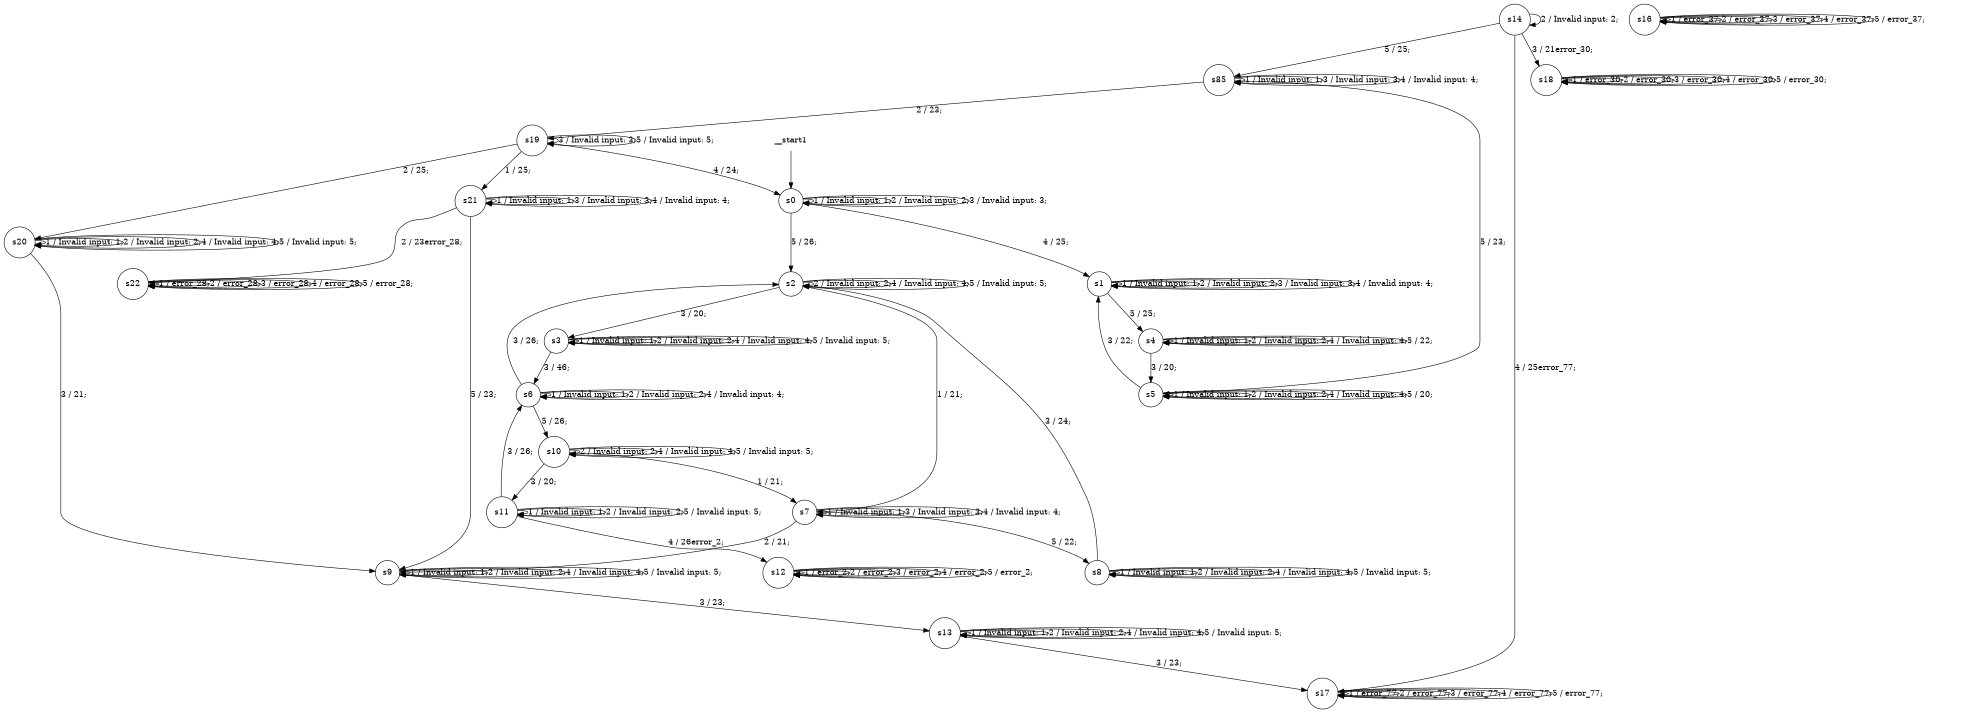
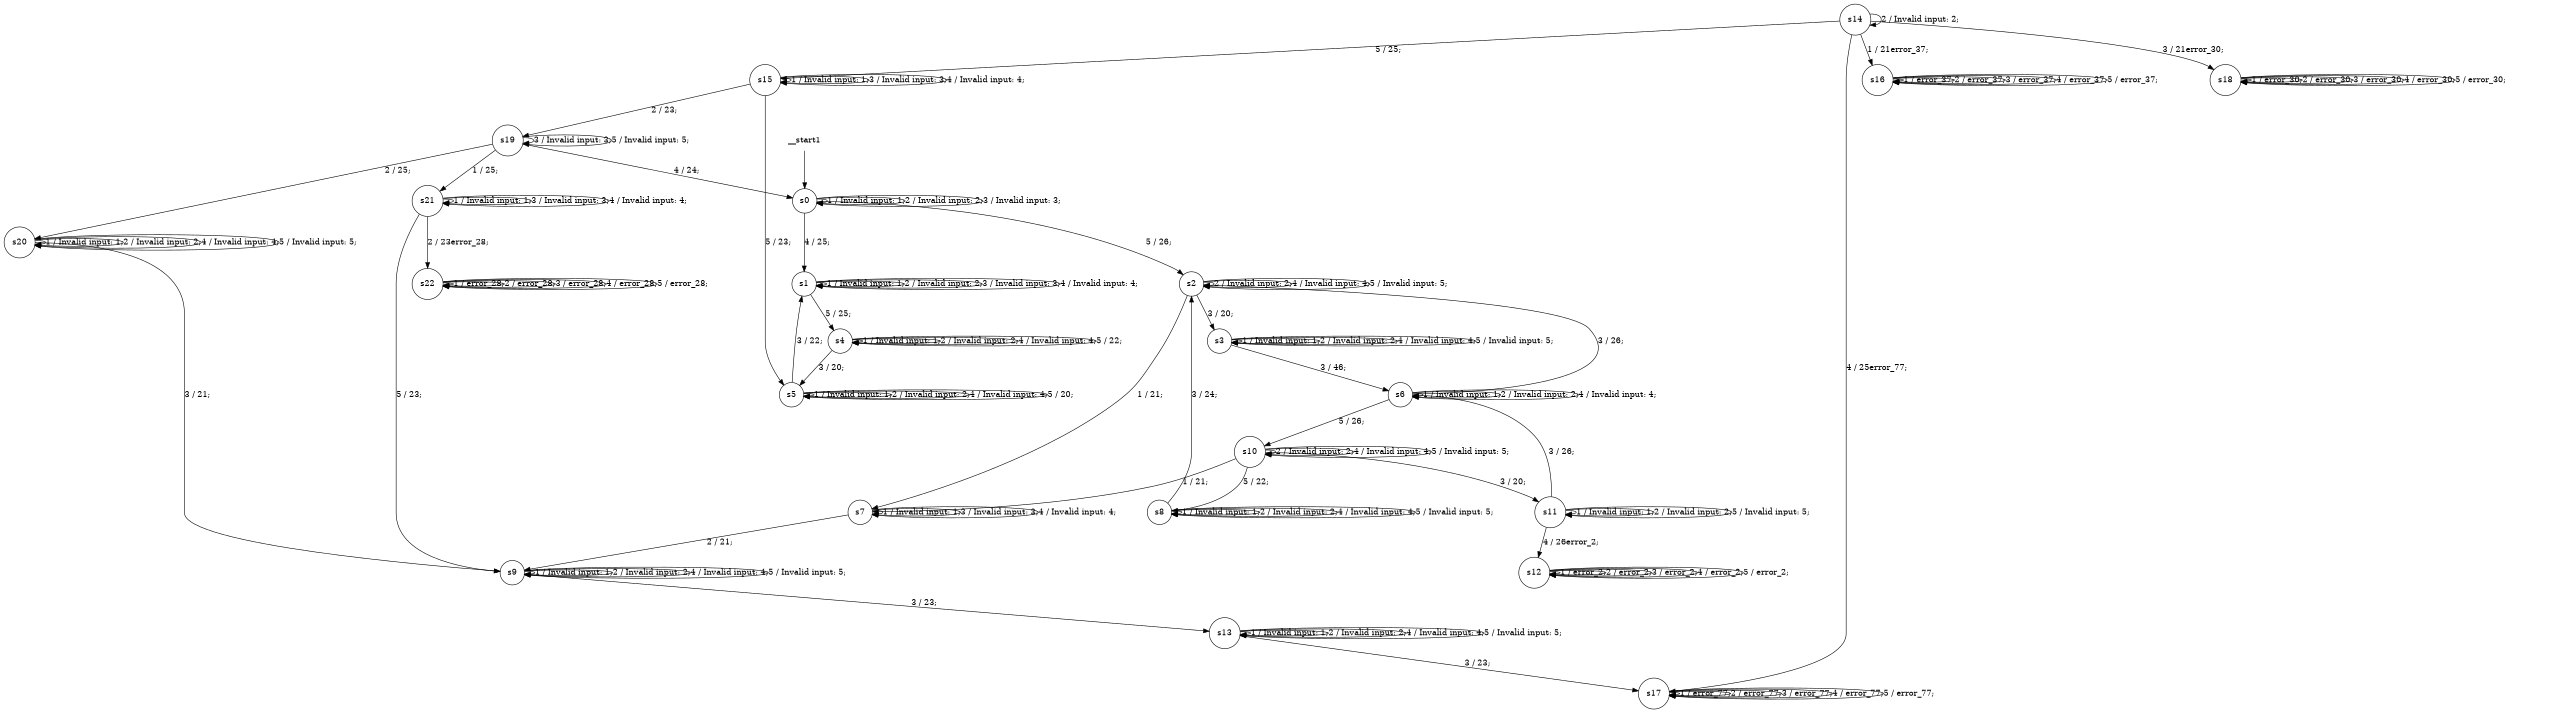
none -> (1865, 47)
(1219, 80) -> (765, 80)
(953, 522) -> (1219, 498)
